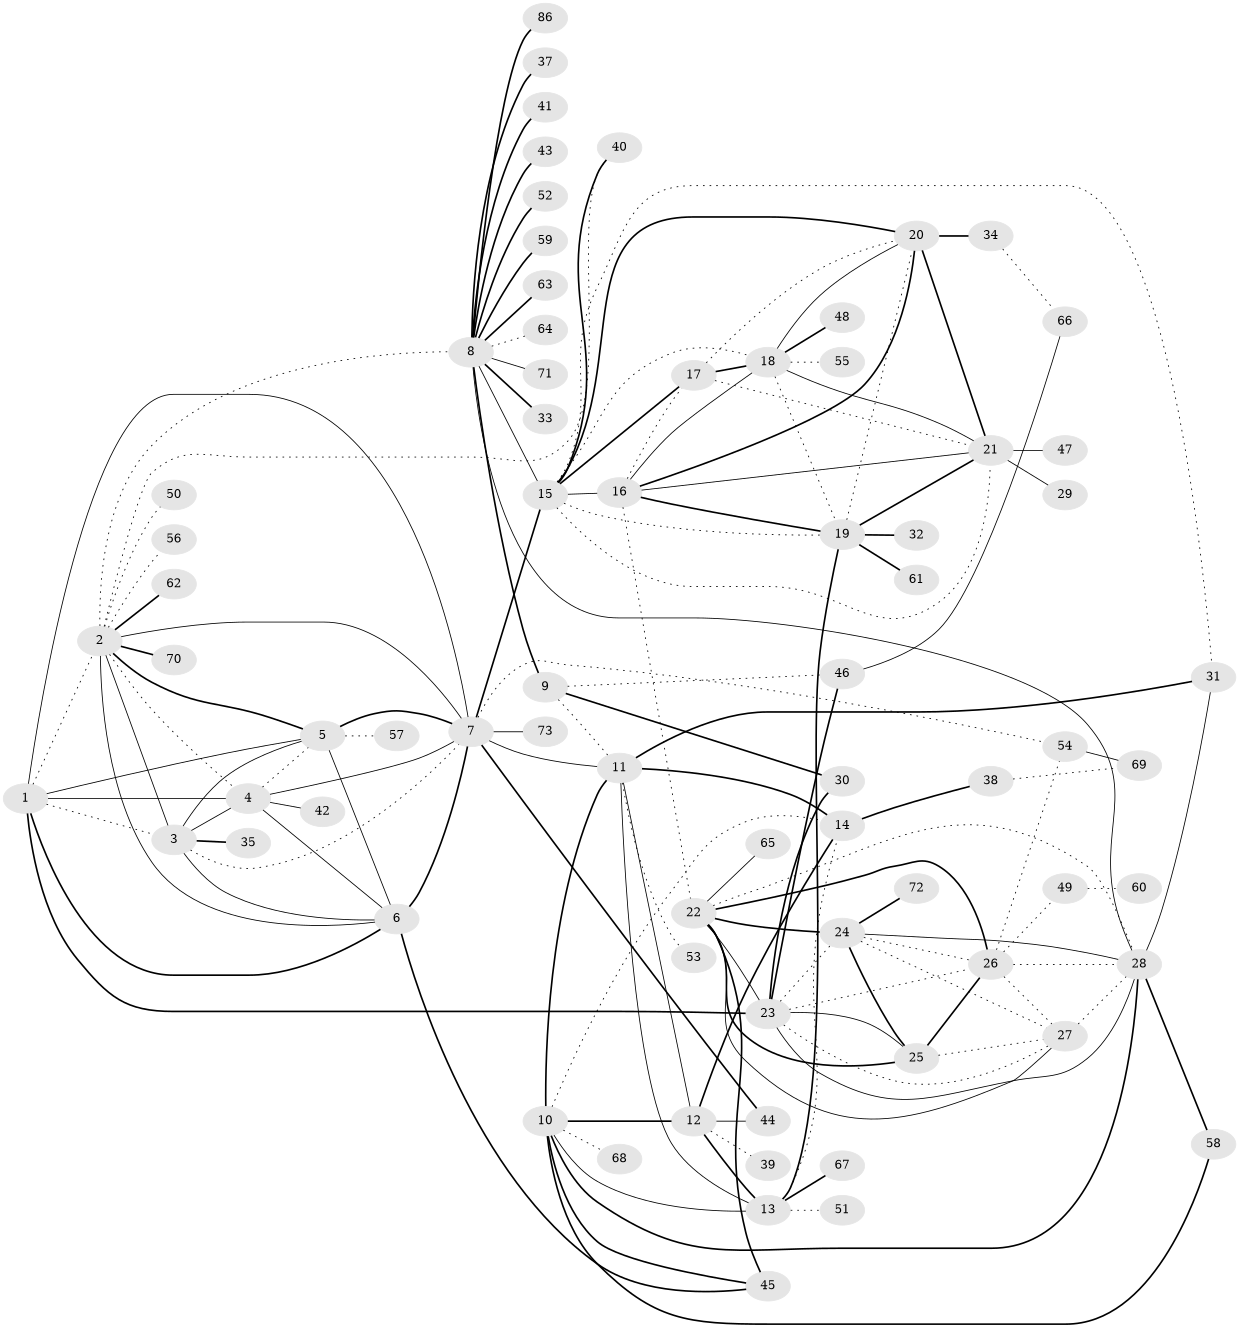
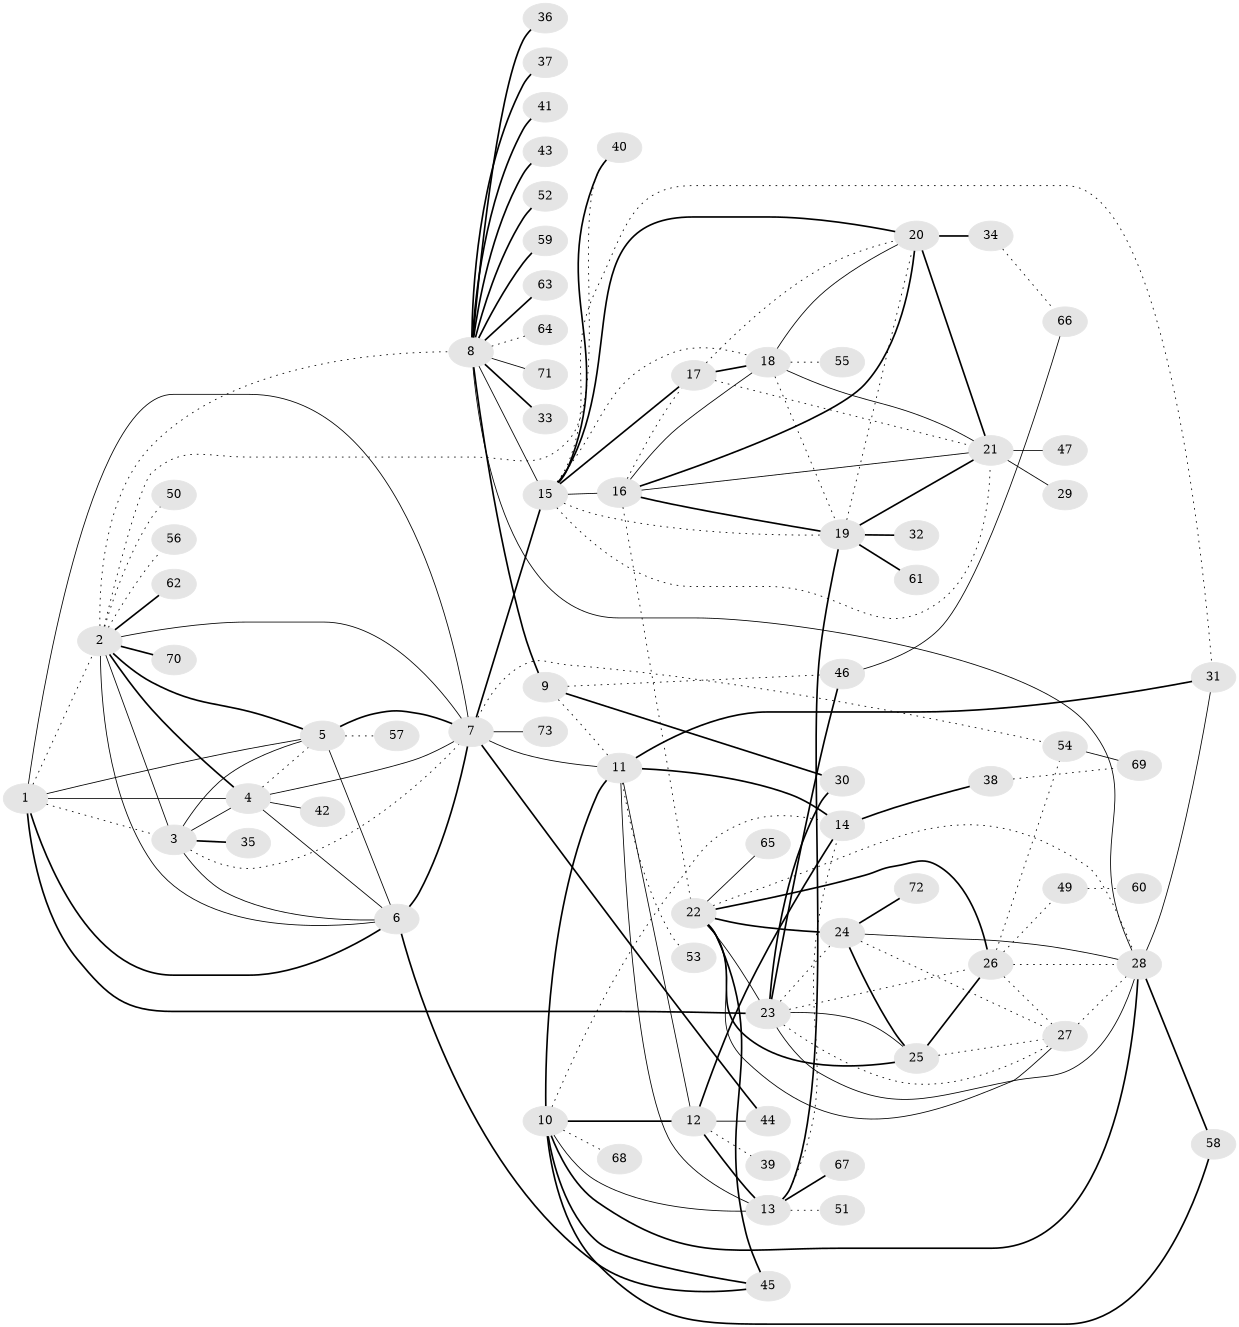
(545, 18) -> (545, 18)
(842, 318) -> none
(167, 725) -> (167, 725)
(917, 949) -> none
